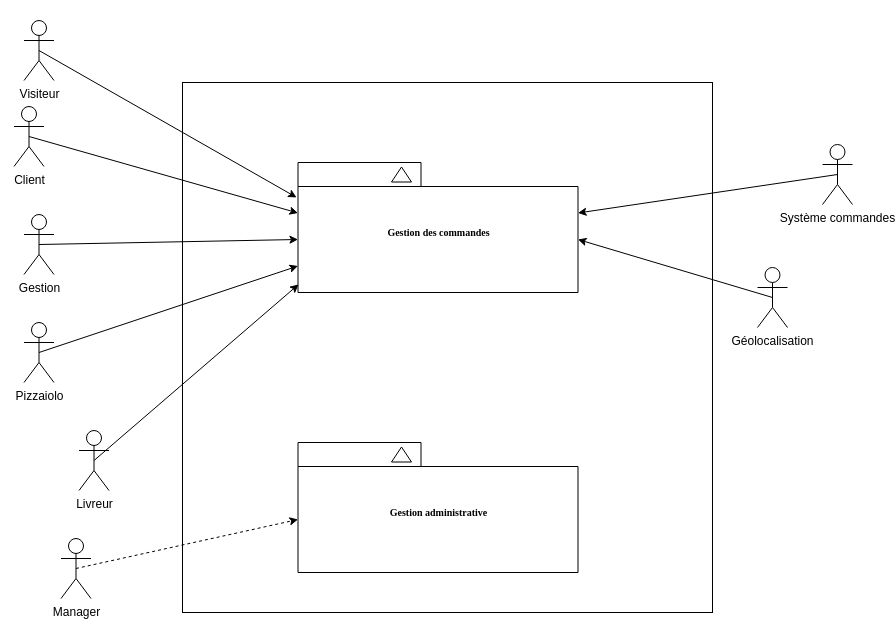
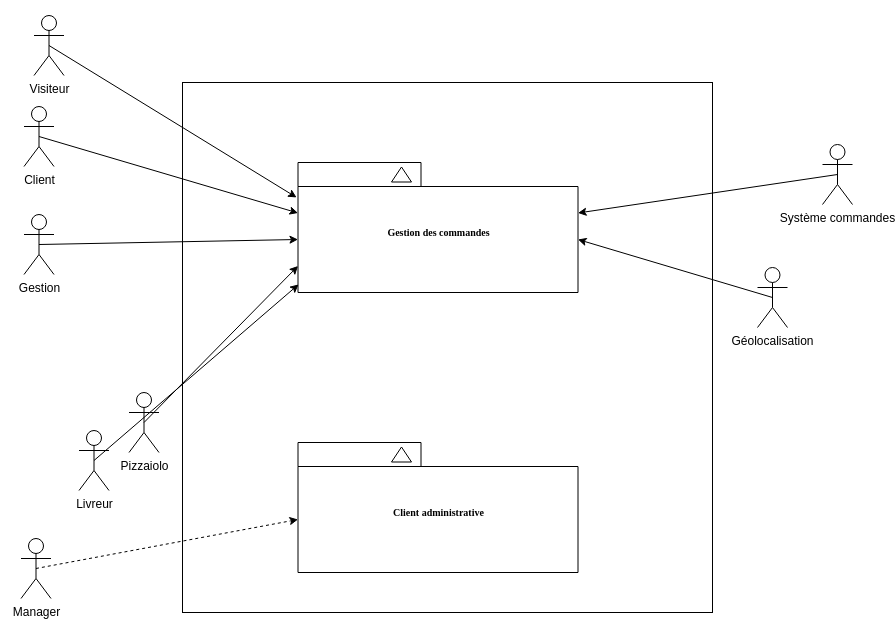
(39, 51) -> (49, 46)
(29, 137) -> (39, 137)
(39, 353) -> (144, 423)
(439, 513) -> (439, 513)
(76, 569) -> (36, 569)
